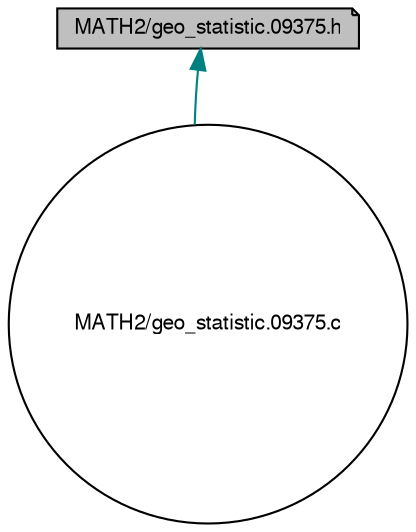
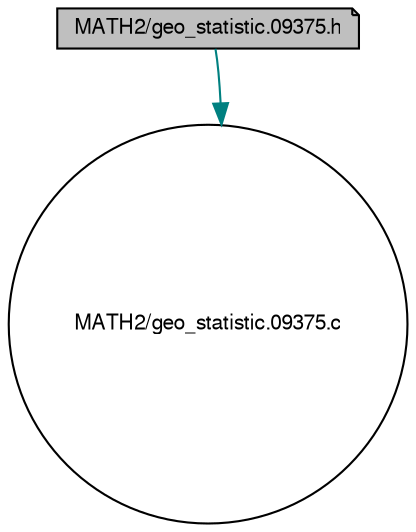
(196, 97) -> (219, 76)
